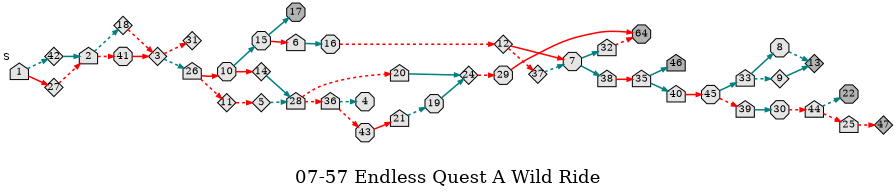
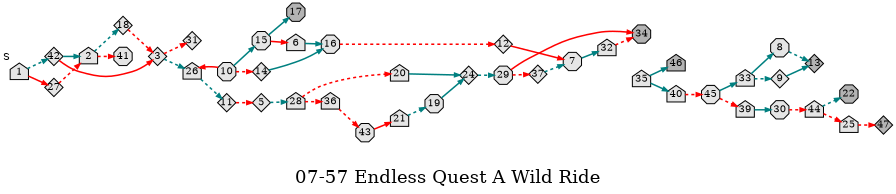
(642, 34) -> (642, 34)
(138, 56) -> (103, 76)
(519, 58) -> (518, 75)
(241, 72) -> (241, 72)
(483, 75) -> (483, 75)
(207, 76) -> (211, 67)
(607, 79) -> none
(276, 84) -> (294, 63)
(209, 87) -> (209, 87)
(691, 95) -> (691, 95)
(365, 102) -> none
